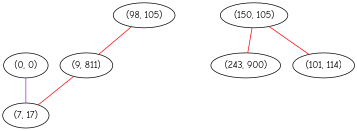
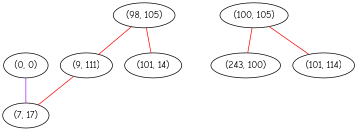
(254, 15) -> (254, 15)
(86, 65) -> (86, 65)
none -> (153, 65)
(246, 65) -> (246, 65)
